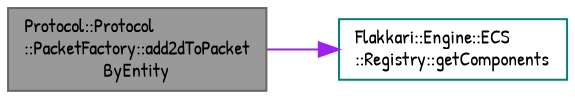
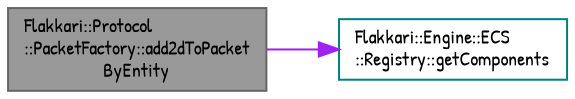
(137, 49) -> (137, 49)
